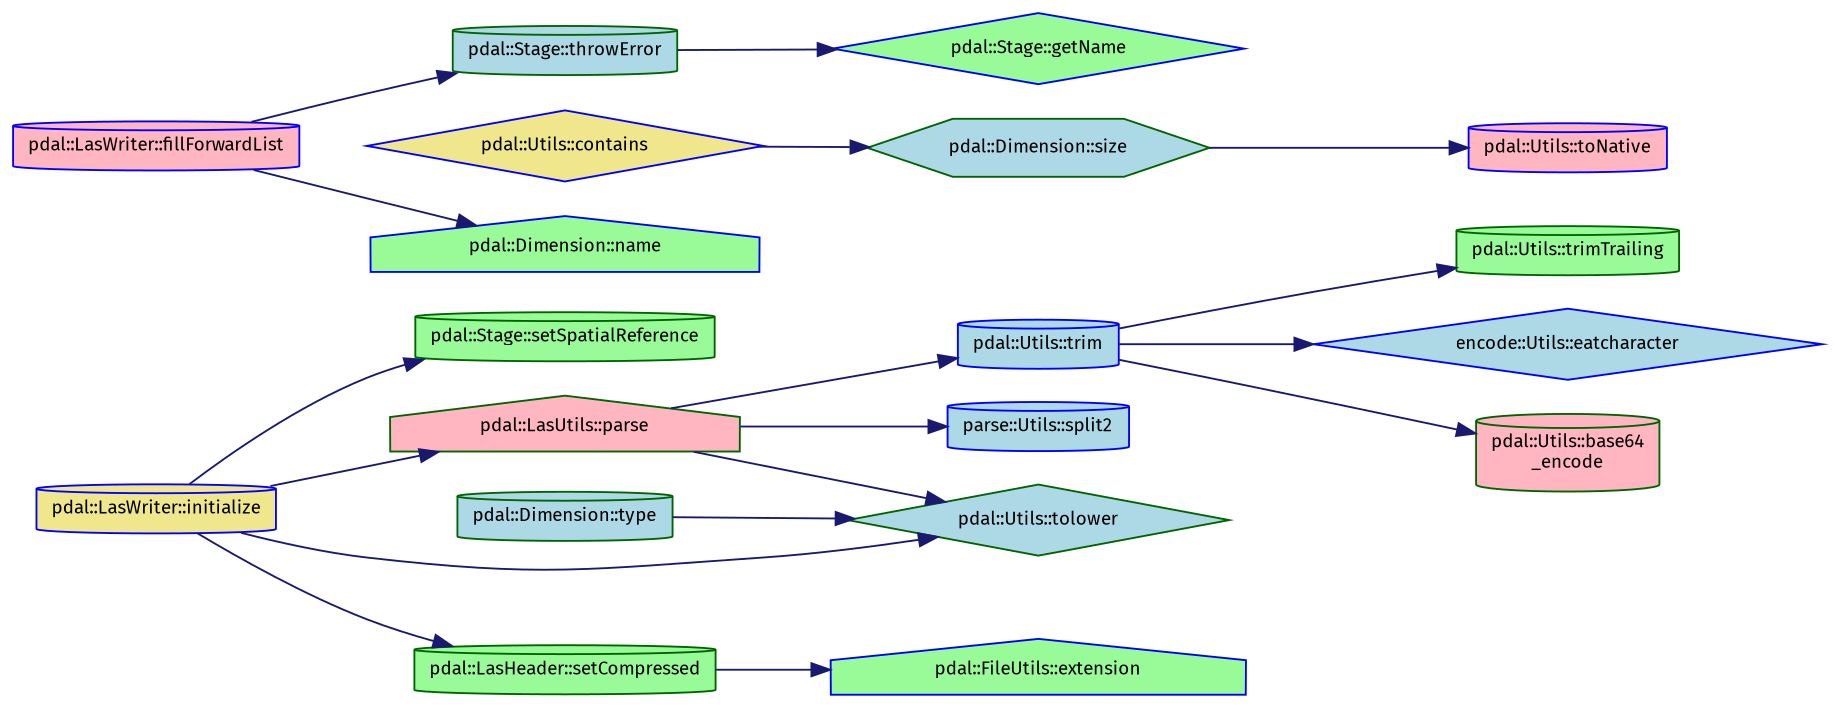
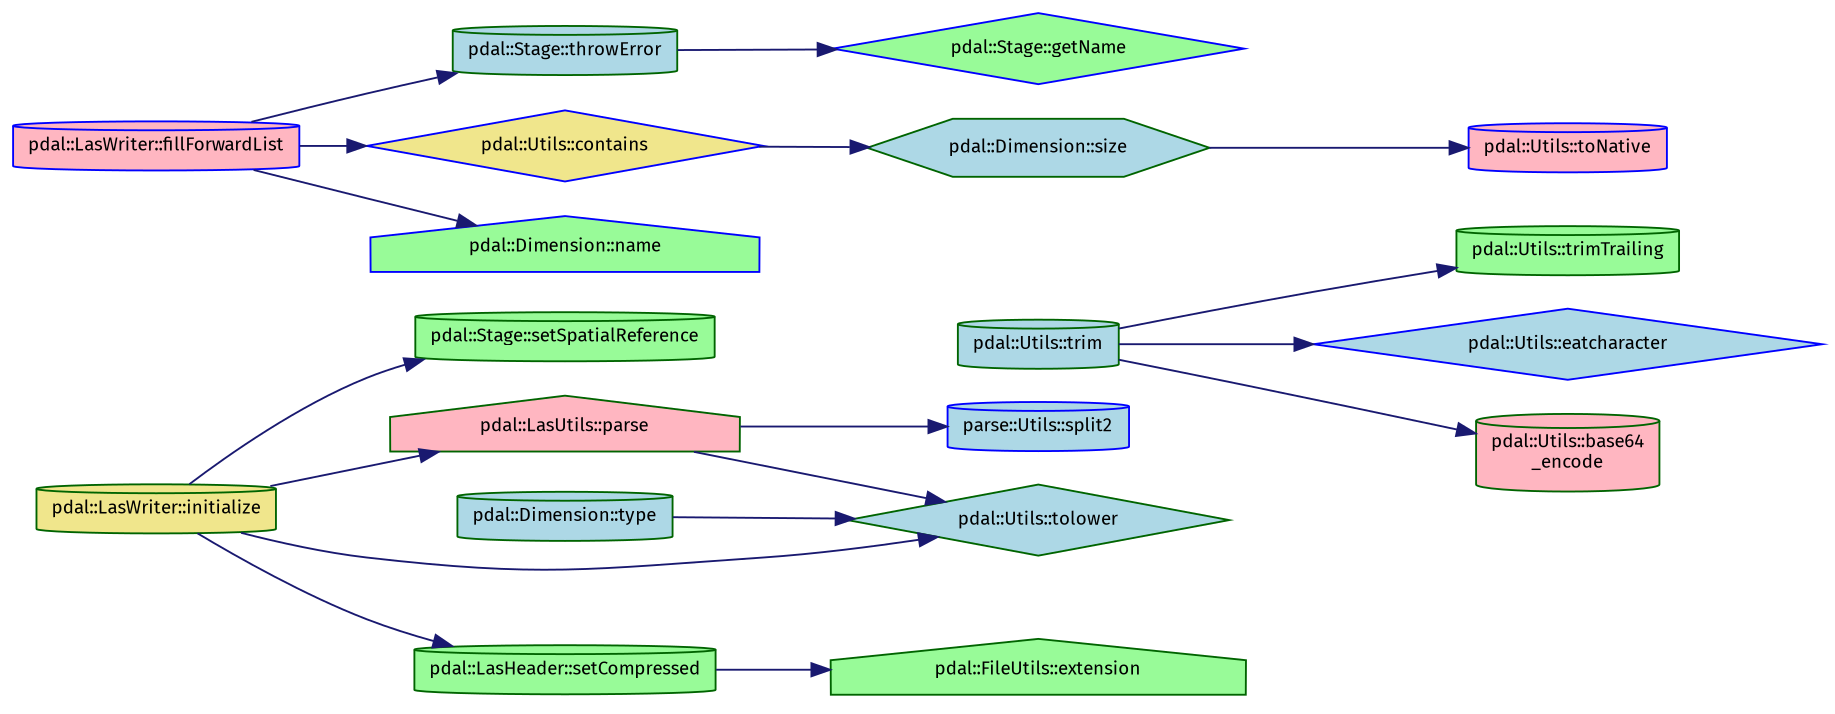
none -> (323, 146)
(1038, 344) -> (1038, 344)
(1568, 344) -> (1568, 344)
(805, 385) -> none
(156, 509) -> (156, 509)
(1038, 670) -> (1038, 670)
